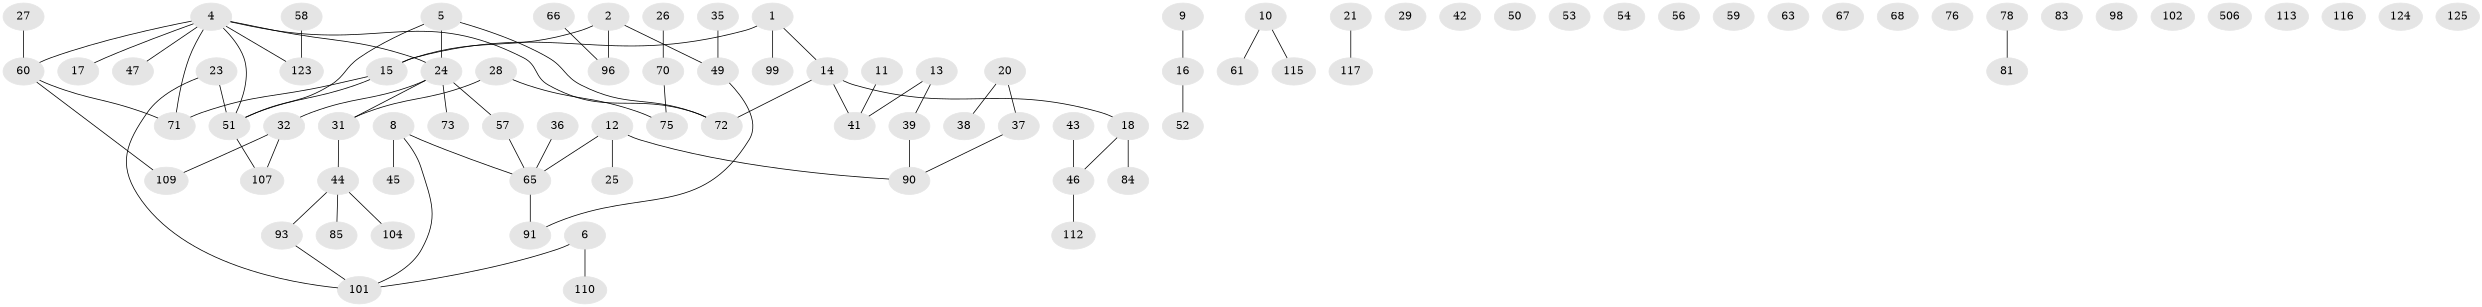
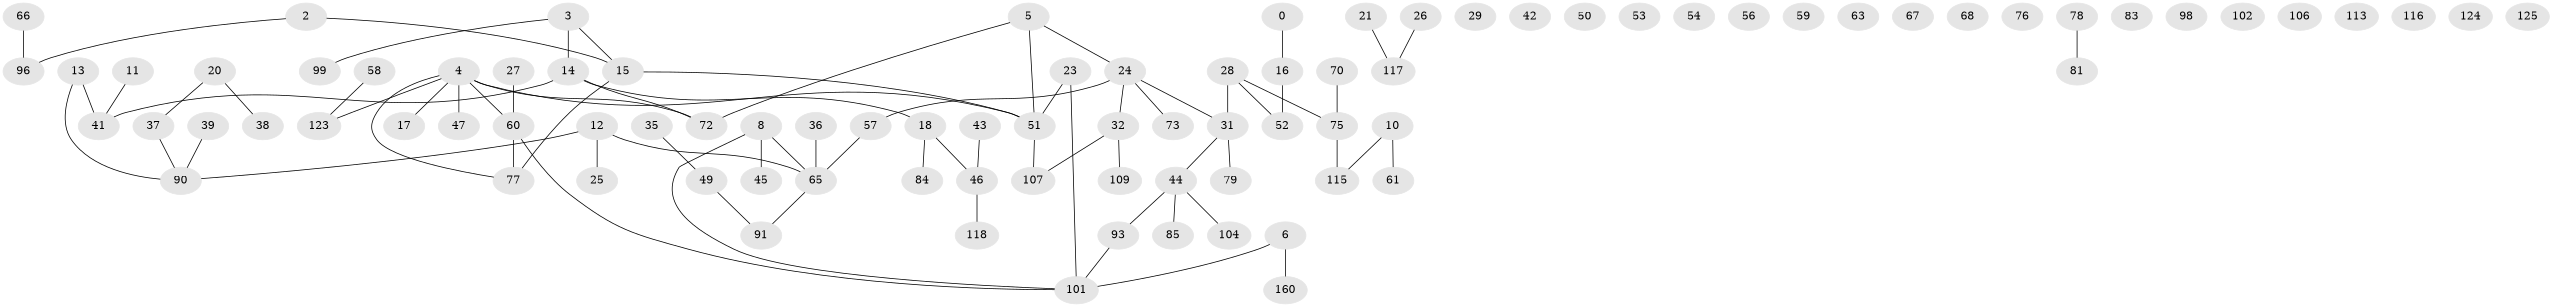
(773, 17) -> (568, 17)
(1183, 17) -> (1282, 17)
(2230, 17) -> (2300, 17)
(663, 39) -> (1407, 44)
(334, 40) -> none
(656, 40) -> none
none -> (1255, 99)
(921, 102) -> (86, 155)
(95, 126) -> (768, 267)
(175, 126) -> (514, 181)
none -> (1337, 154)
none -> (1231, 181)
(1073, 236) -> (977, 236)
(585, 290) -> (1285, 290)
